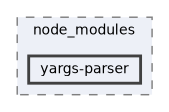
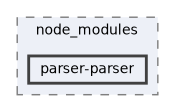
(85, 70) -> (88, 70)
